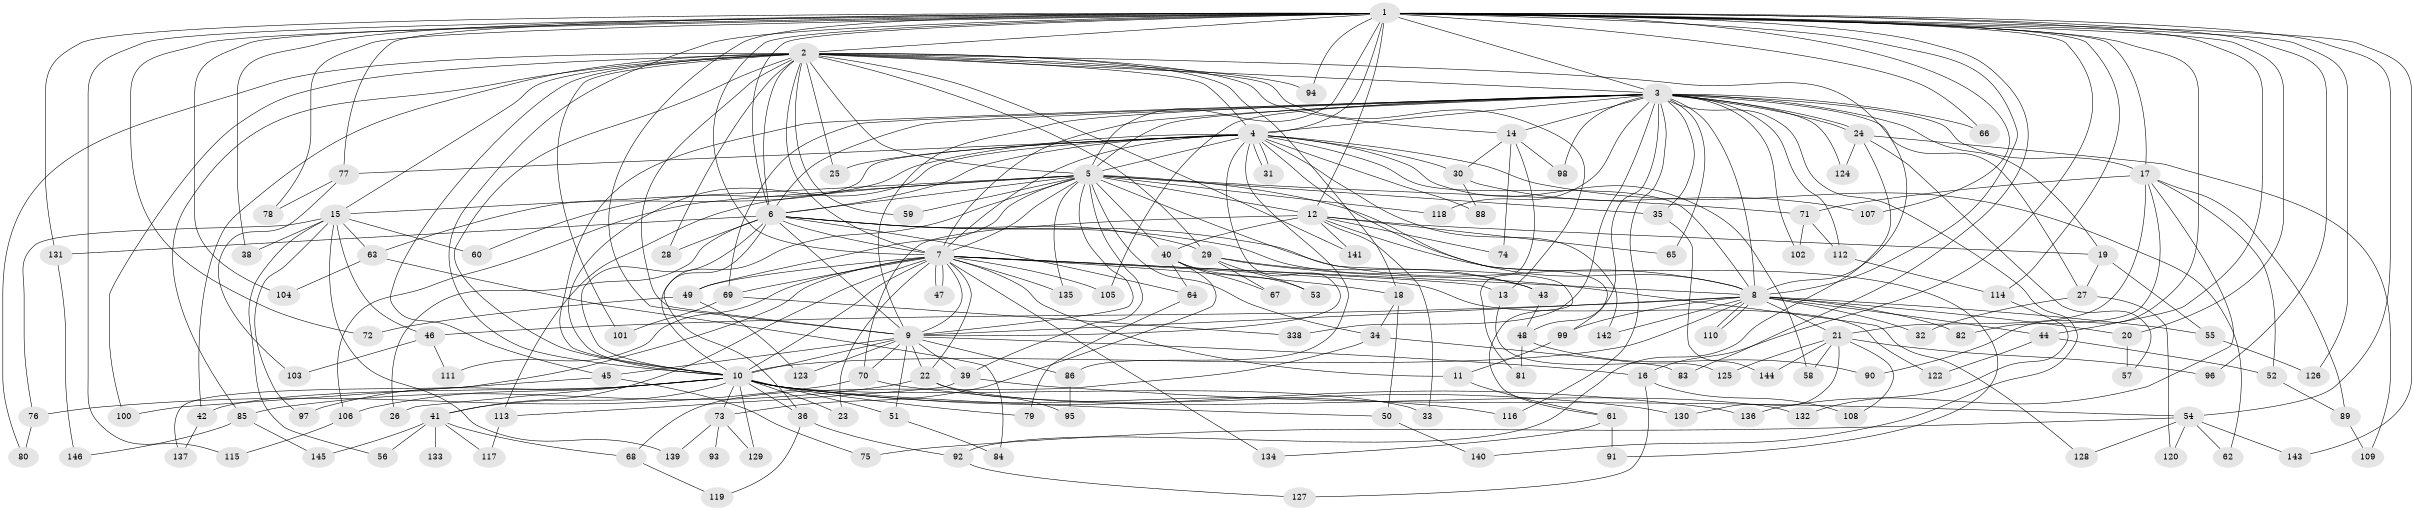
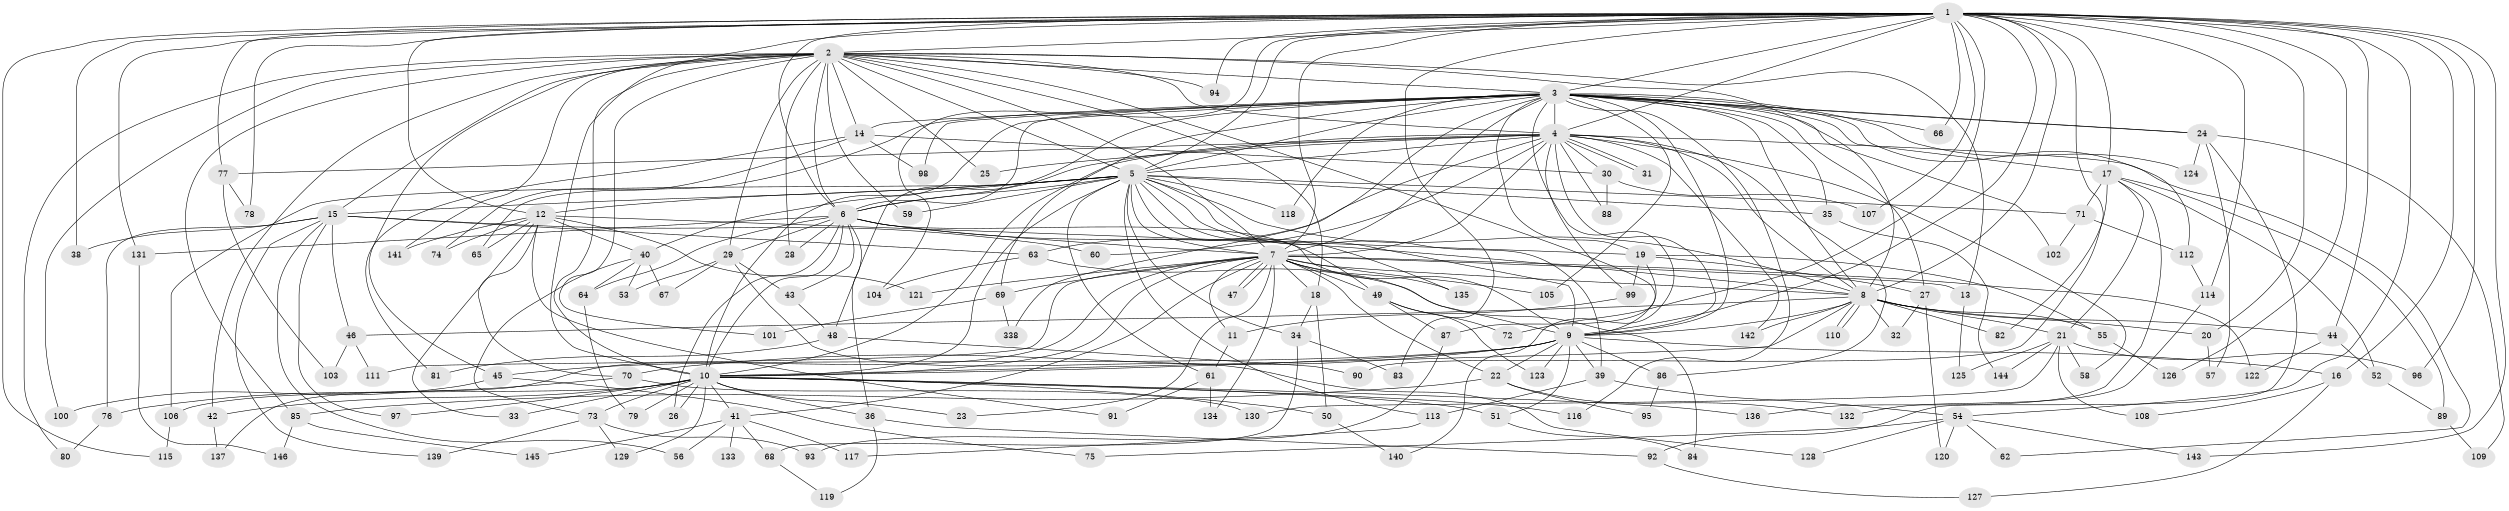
none -> (916, 296)
(1668, 307) -> (1635, 280)
none -> (1446, 336)
